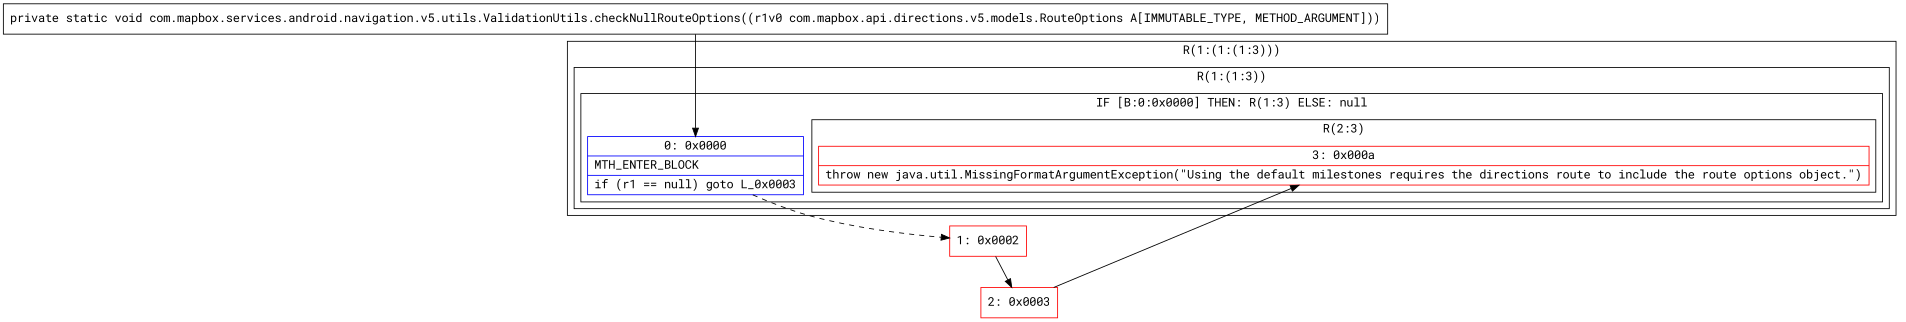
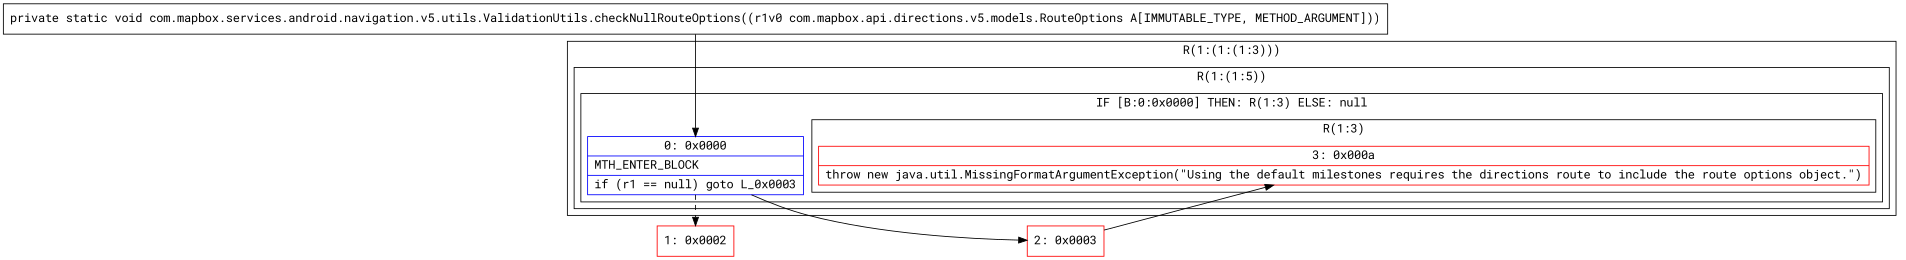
(1232, 77) -> (1232, 77)
(1344, 129) -> (1344, 129)
(1002, 268) -> (883, 230)
